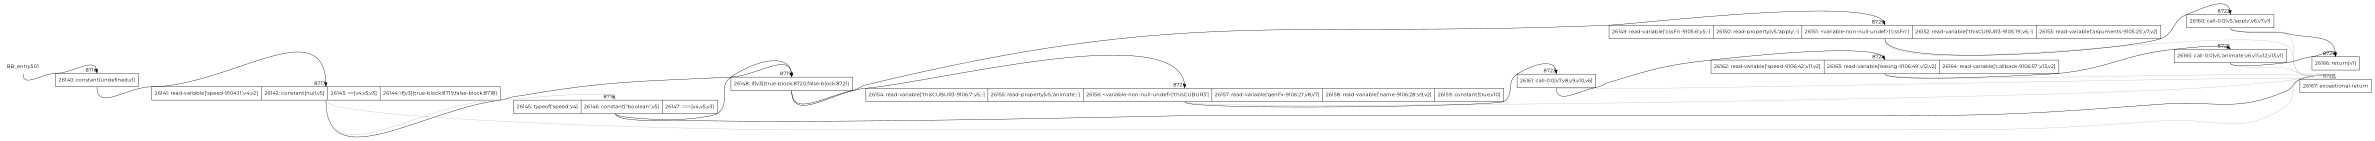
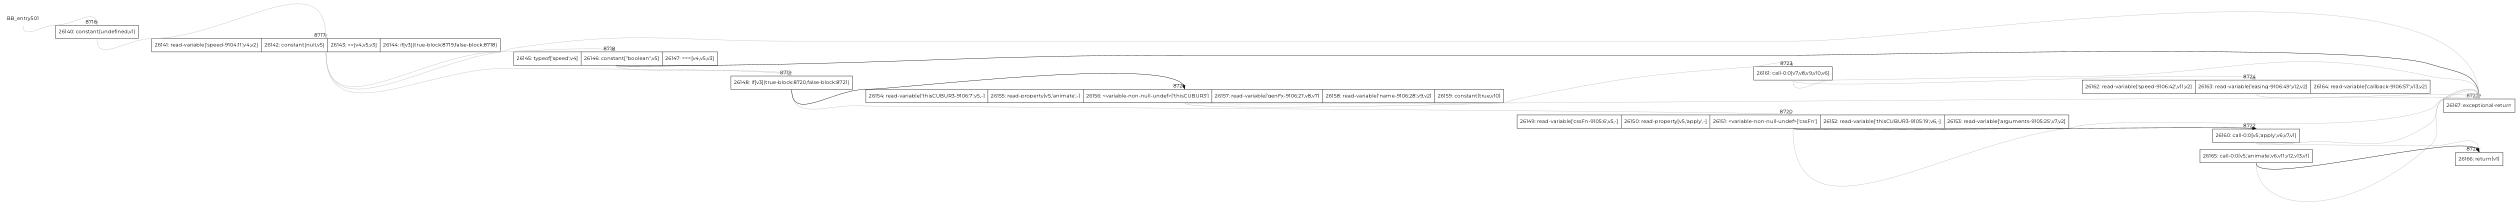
(1331, 29) -> (1335, 109)
(2292, 34) -> (2381, 145)
(1715, 60) -> (2023, 80)
(59, 73) -> (59, 25)
(217, 74) -> (217, 26)
(2057, 74) -> none
(548, 91) -> (543, 69)
(1382, 106) -> (1519, 99)
(720, 111) -> (702, 71)
